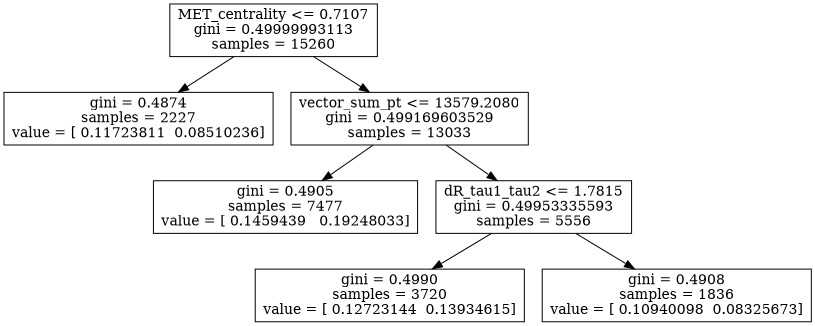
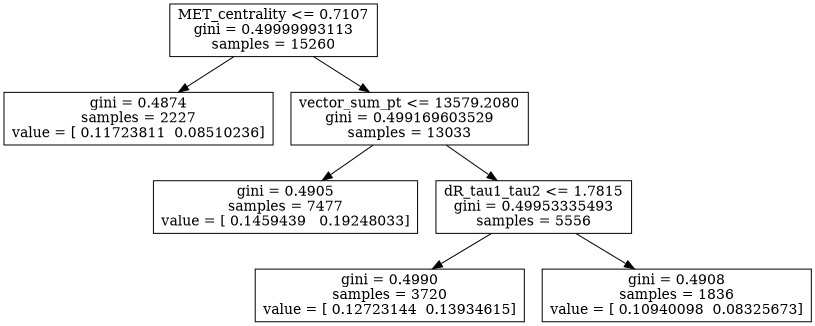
(534, 207) -> (534, 207)
